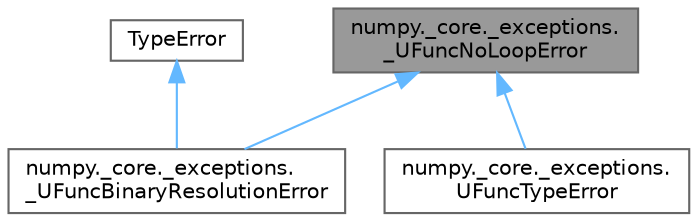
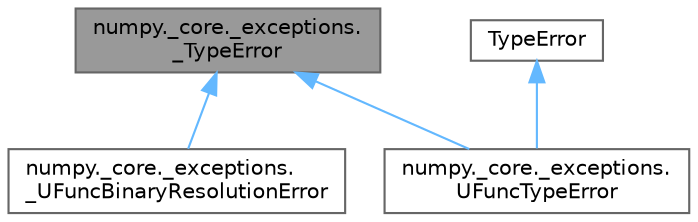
(486, 40) -> (228, 40)
(177, 115) -> (537, 115)
